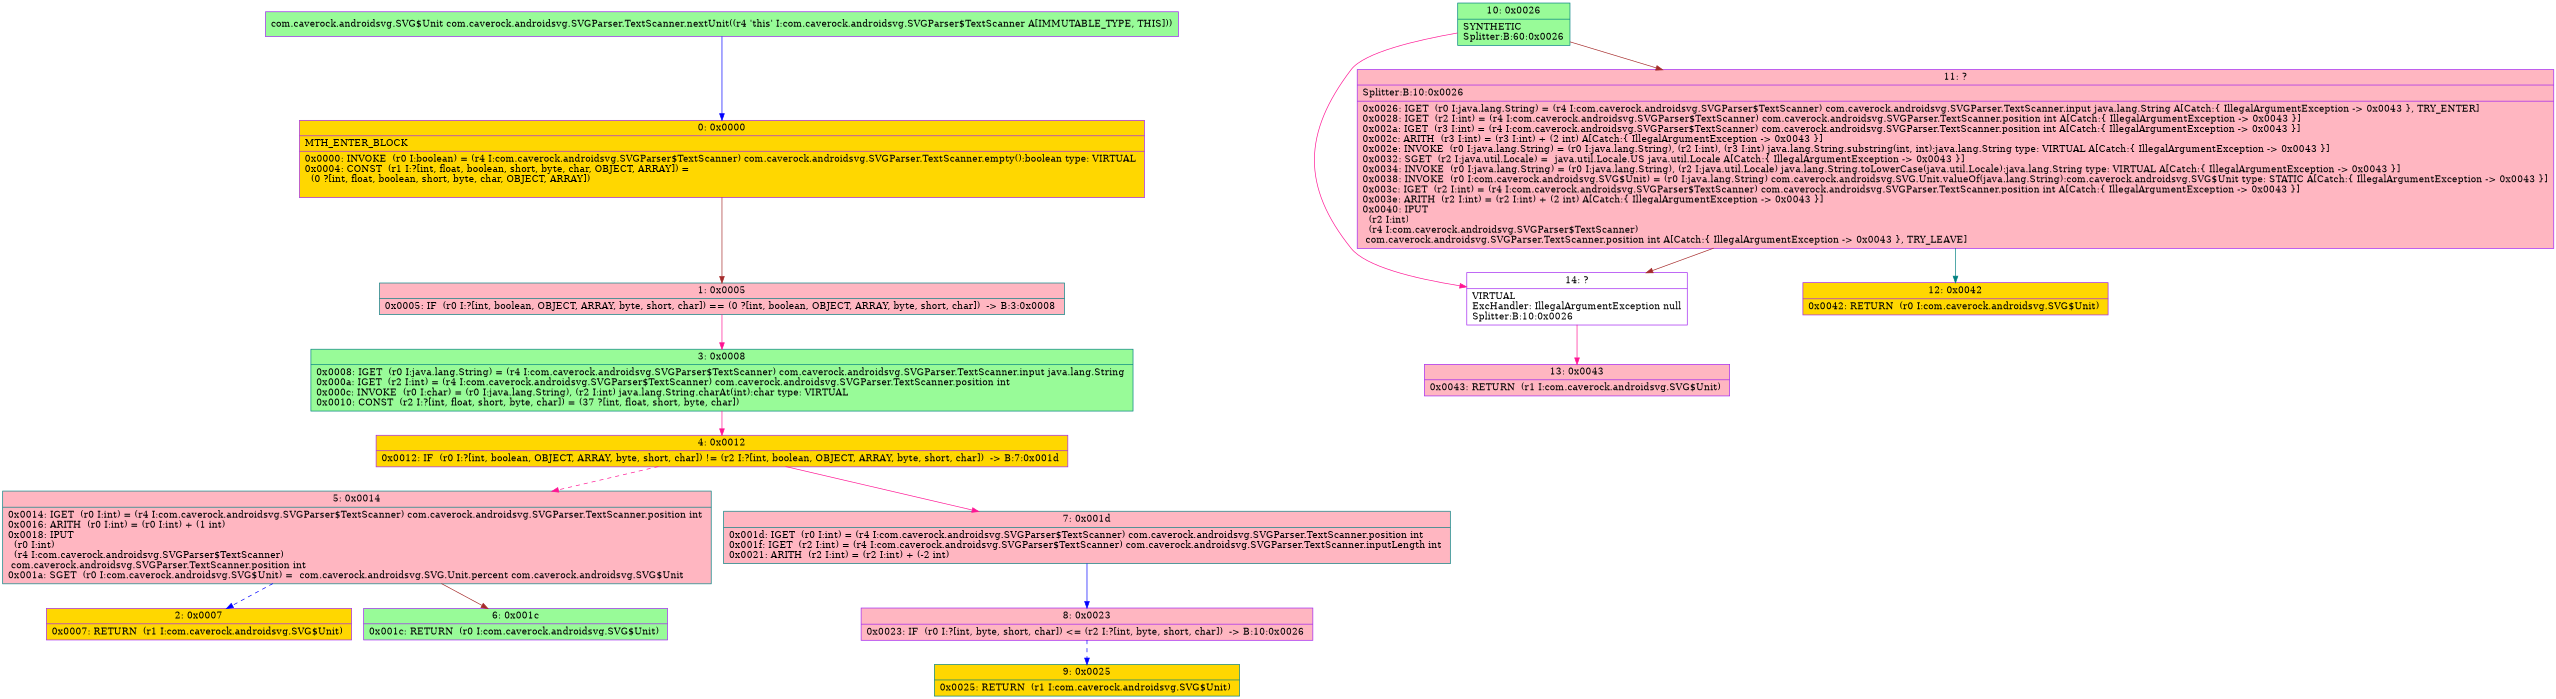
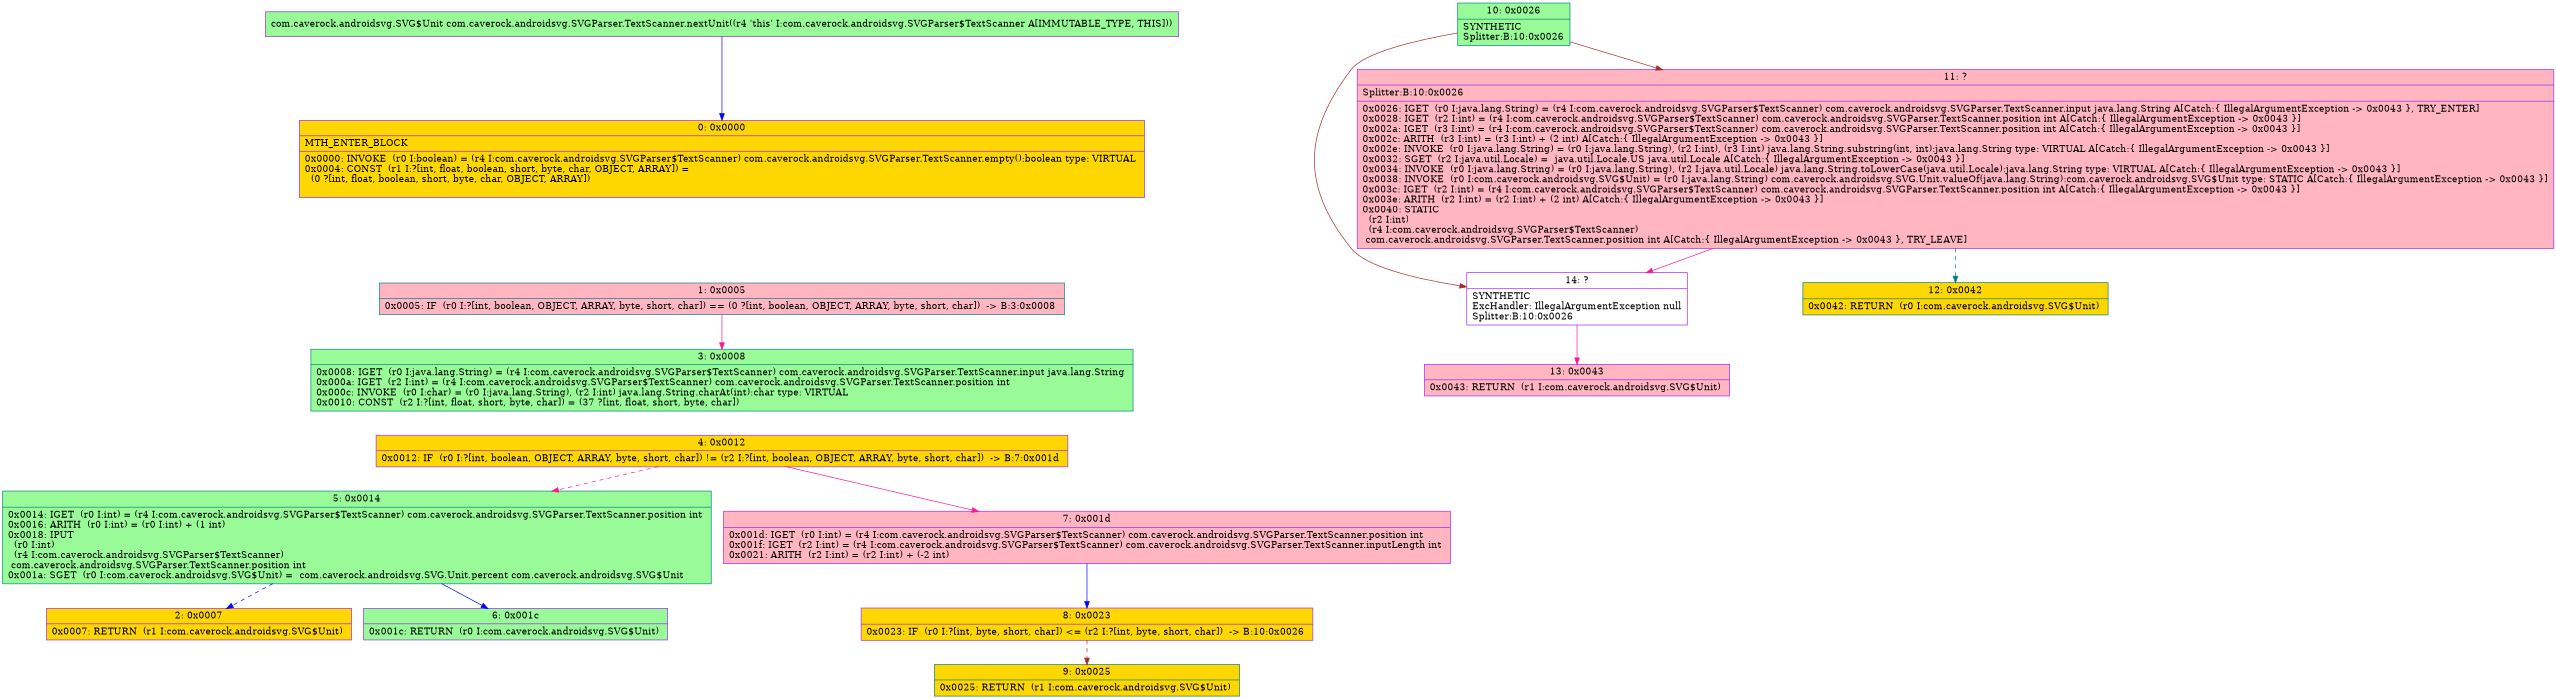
(1514, 37) -> (1514, 37)
(1315, 160) -> (1315, 160)
(1399, 210) -> (1404, 210)
(722, 237) -> none
(1683, 259) -> (1683, 259)
(1955, 262) -> (1955, 262)
(1494, 296) -> (1502, 296)
(1955, 299) -> (1955, 299)
(722, 420) -> none
(357, 537) -> (357, 537)
(1087, 537) -> (1087, 537)
(462, 594) -> (462, 594)
(1087, 624) -> (1087, 624)
(1087, 649) -> (1087, 649)
